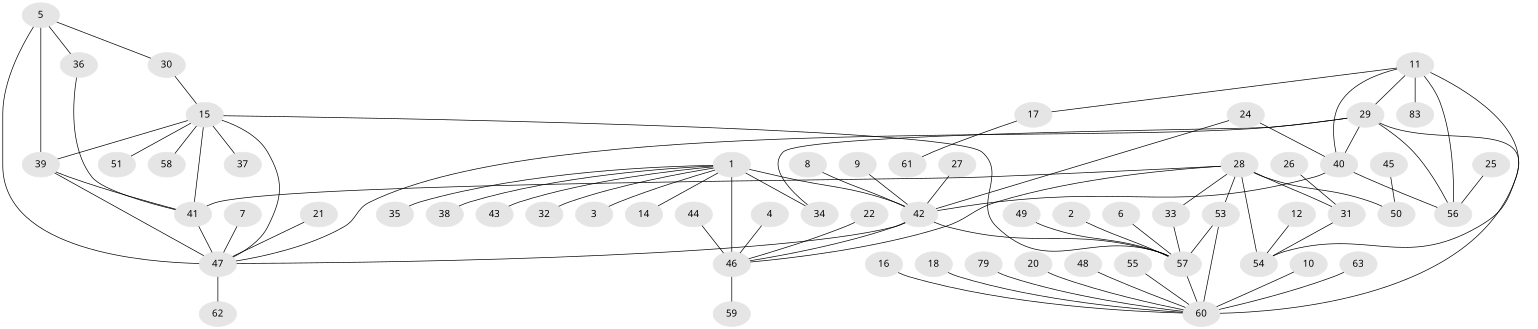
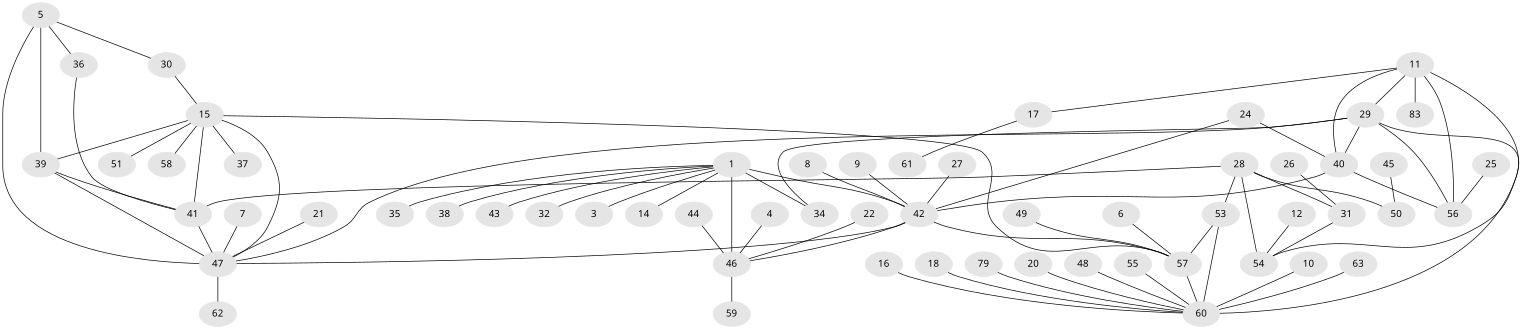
(973, 213) -> none
(1071, 214) -> none
(1171, 214) -> none
